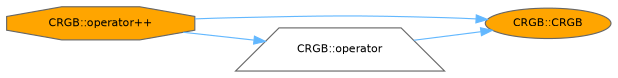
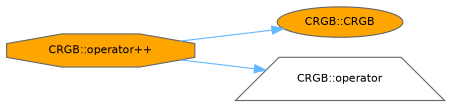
(447, 36) -> none
